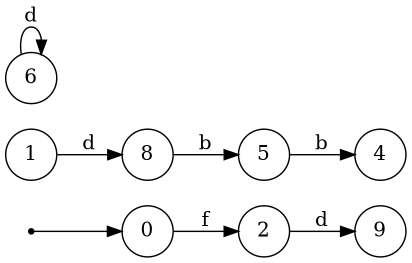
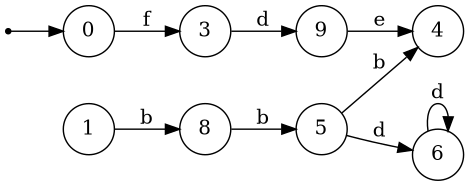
none -> (373, 31)
none -> (372, 142)
(89, 144) -> (147, 119)
(264, 231) -> (205, 31)
